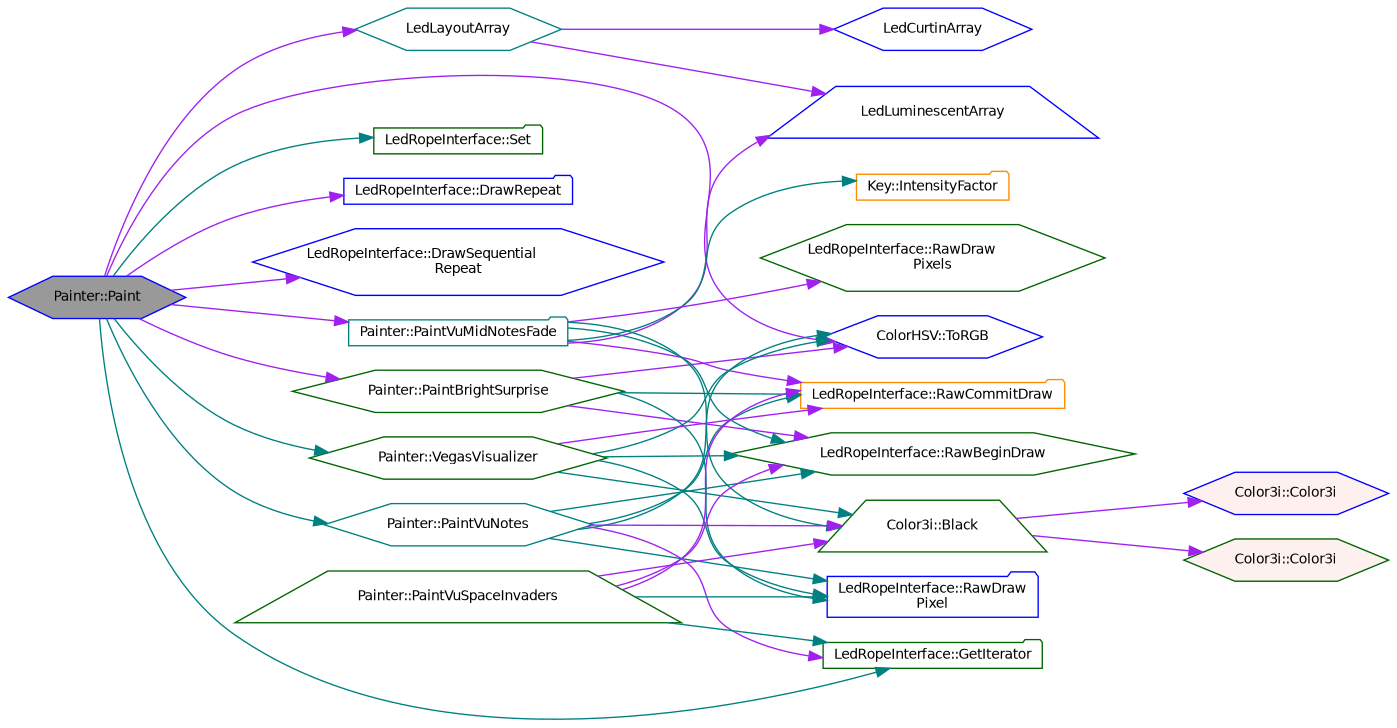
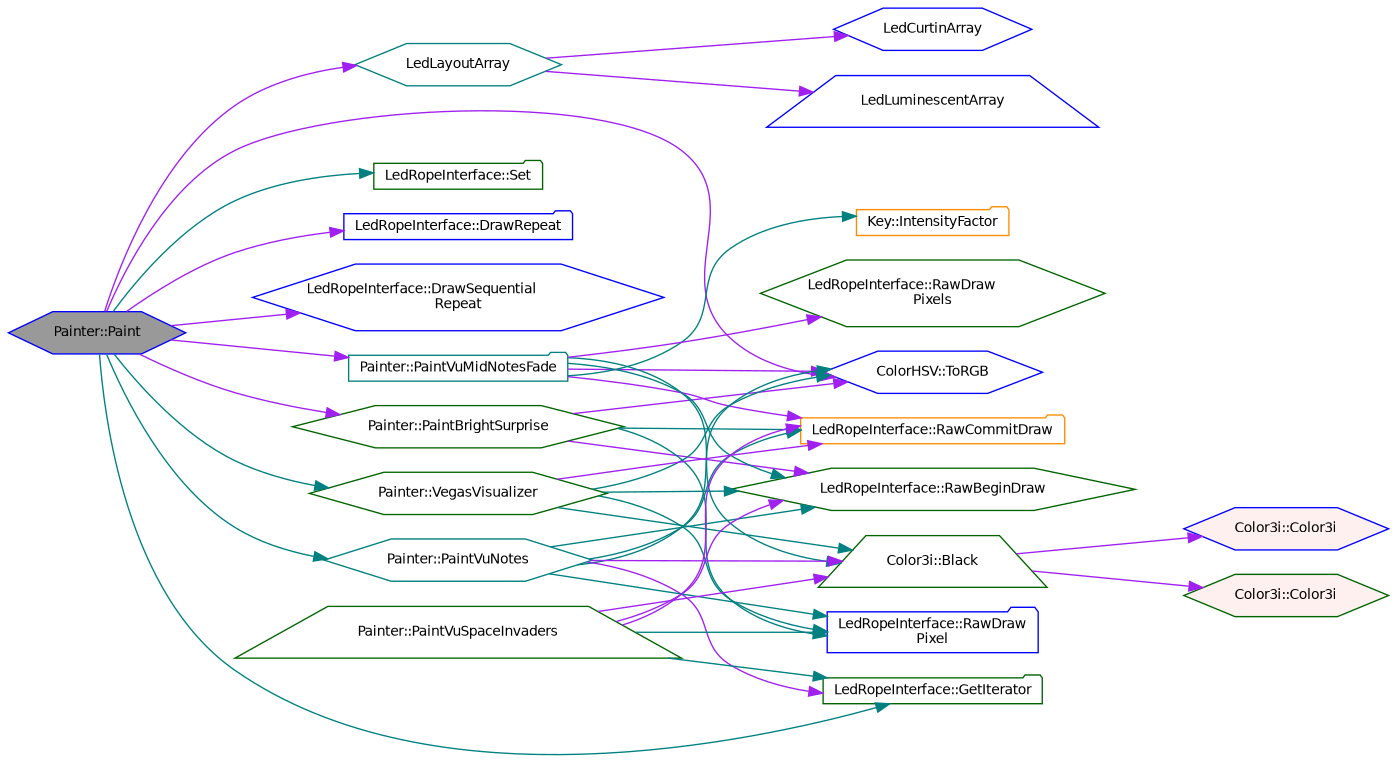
(702, 278) -> (690, 370)
